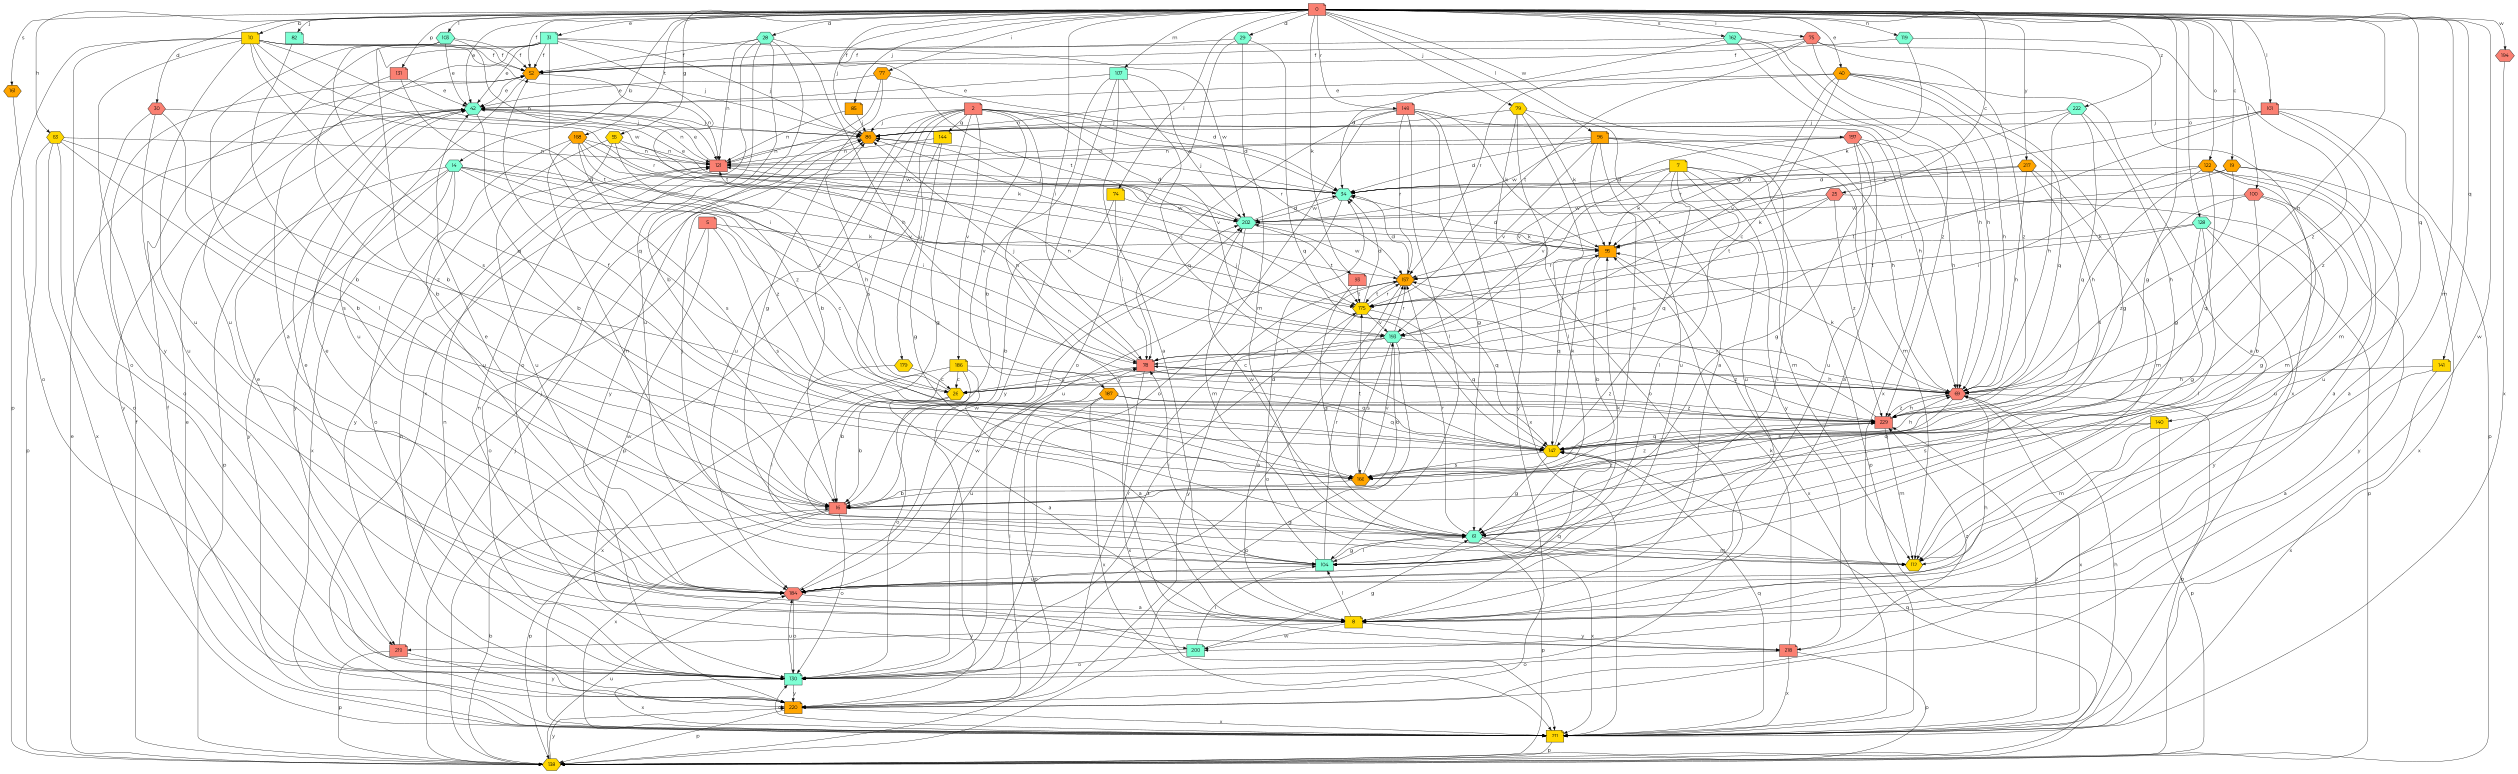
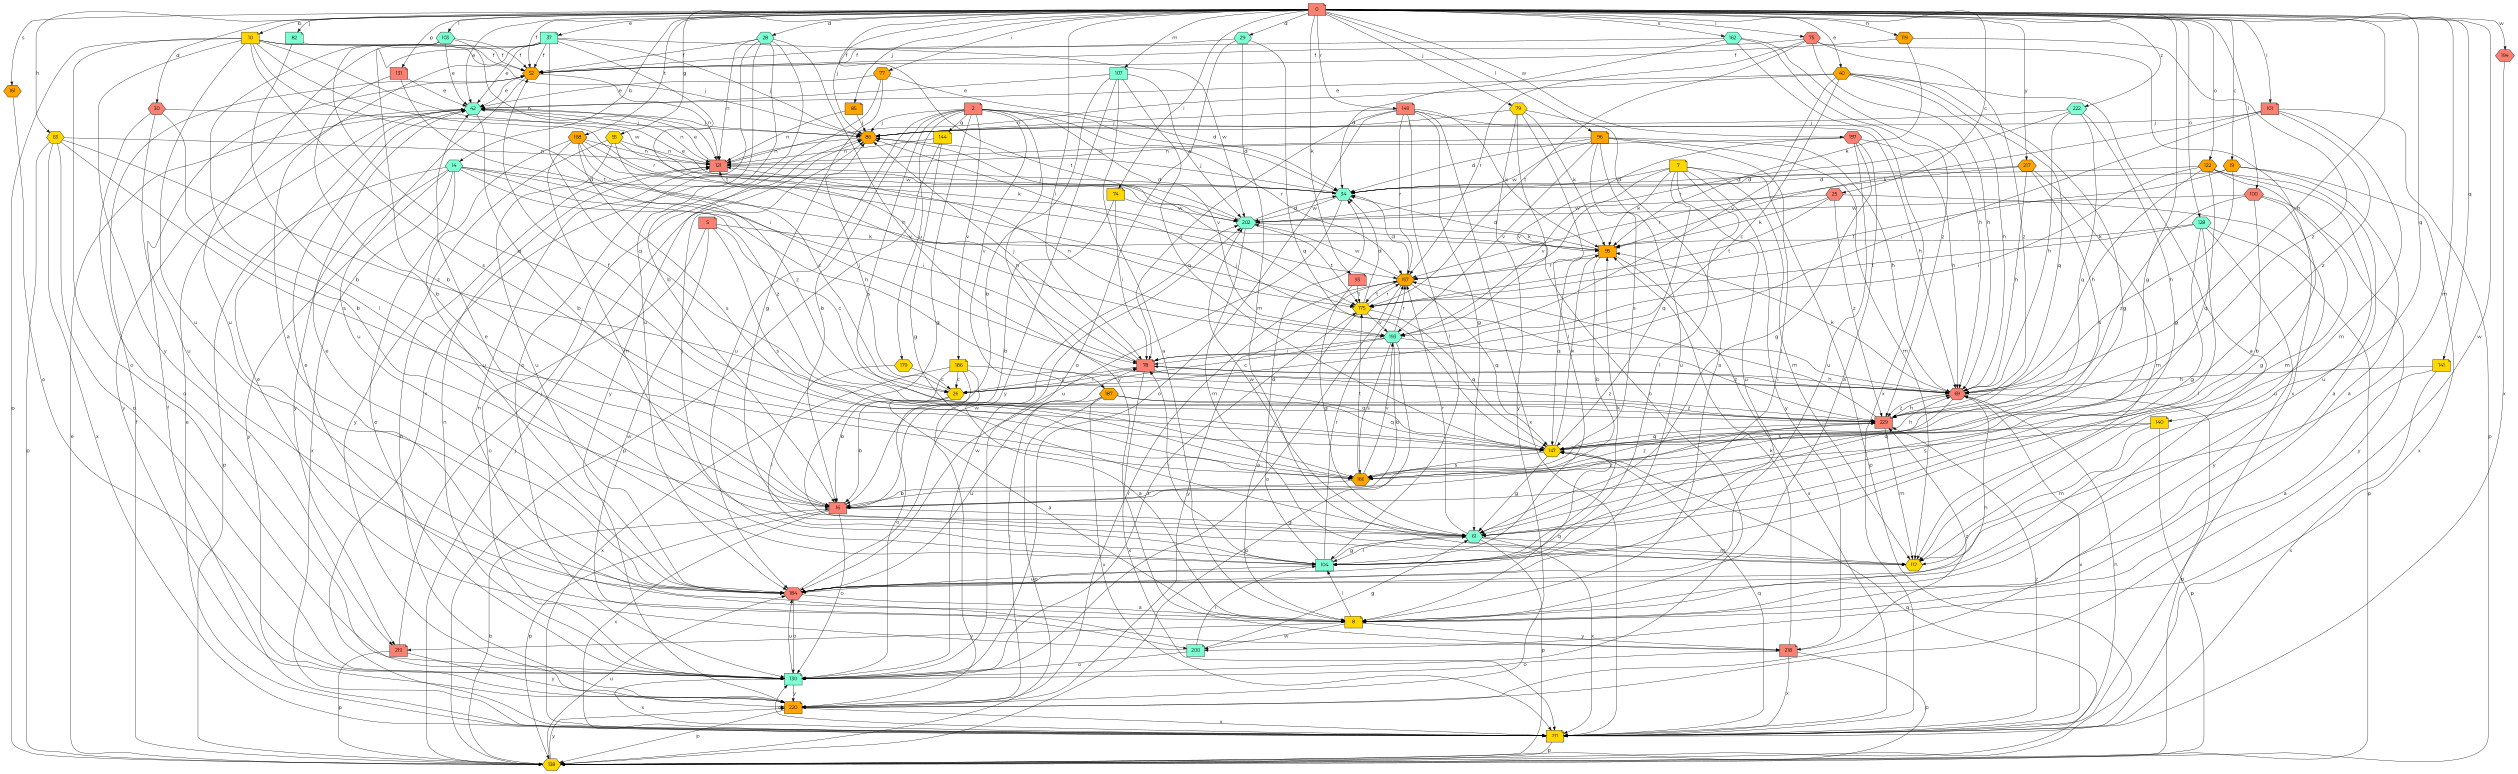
(549, 38) -> (549, 38)
(1904, 38) -> (1904, 38)
